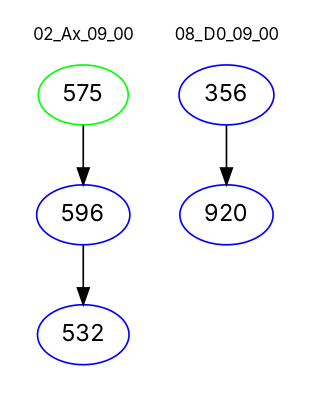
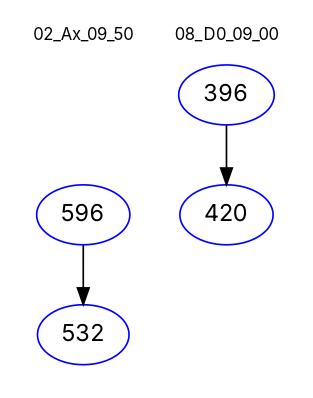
(84, 36) -> (84, 36)
(83, 95) -> none
(226, 95) -> (226, 95)
(226, 215) -> (226, 215)
